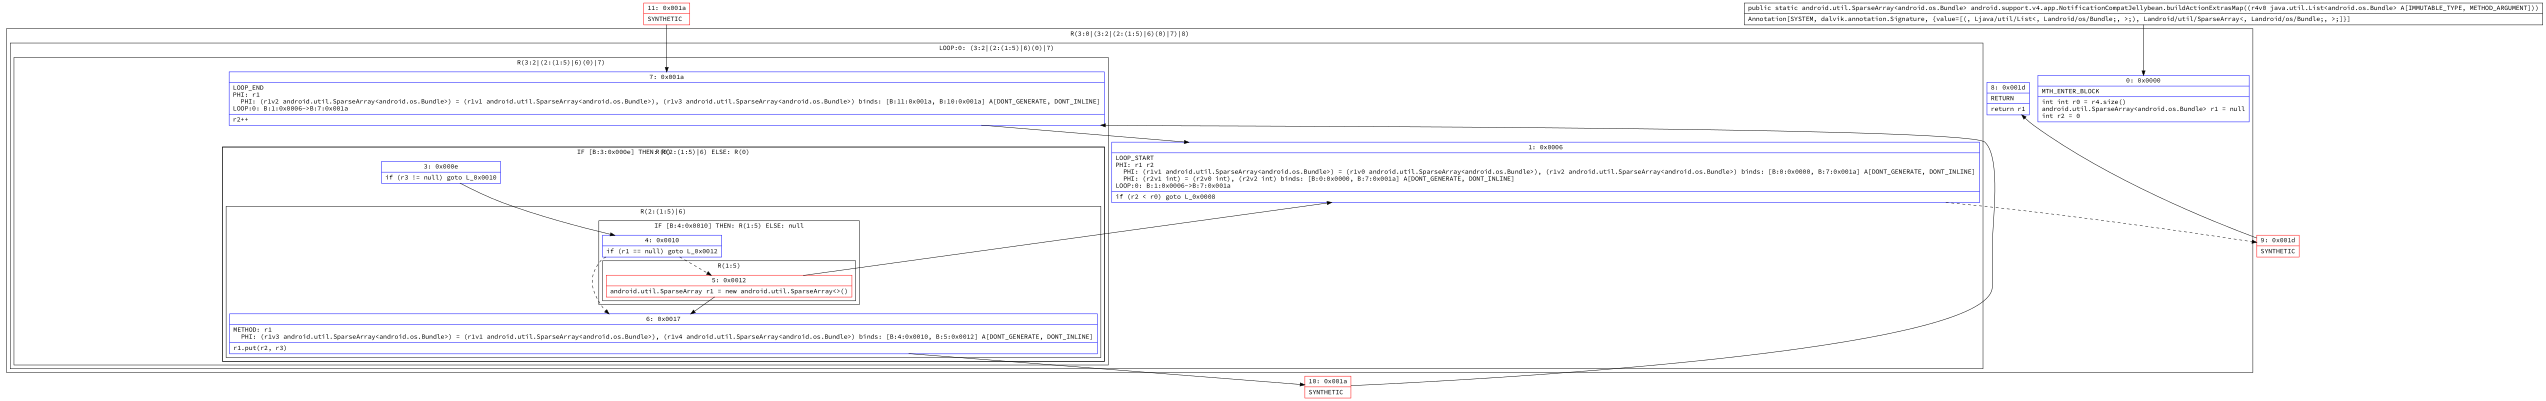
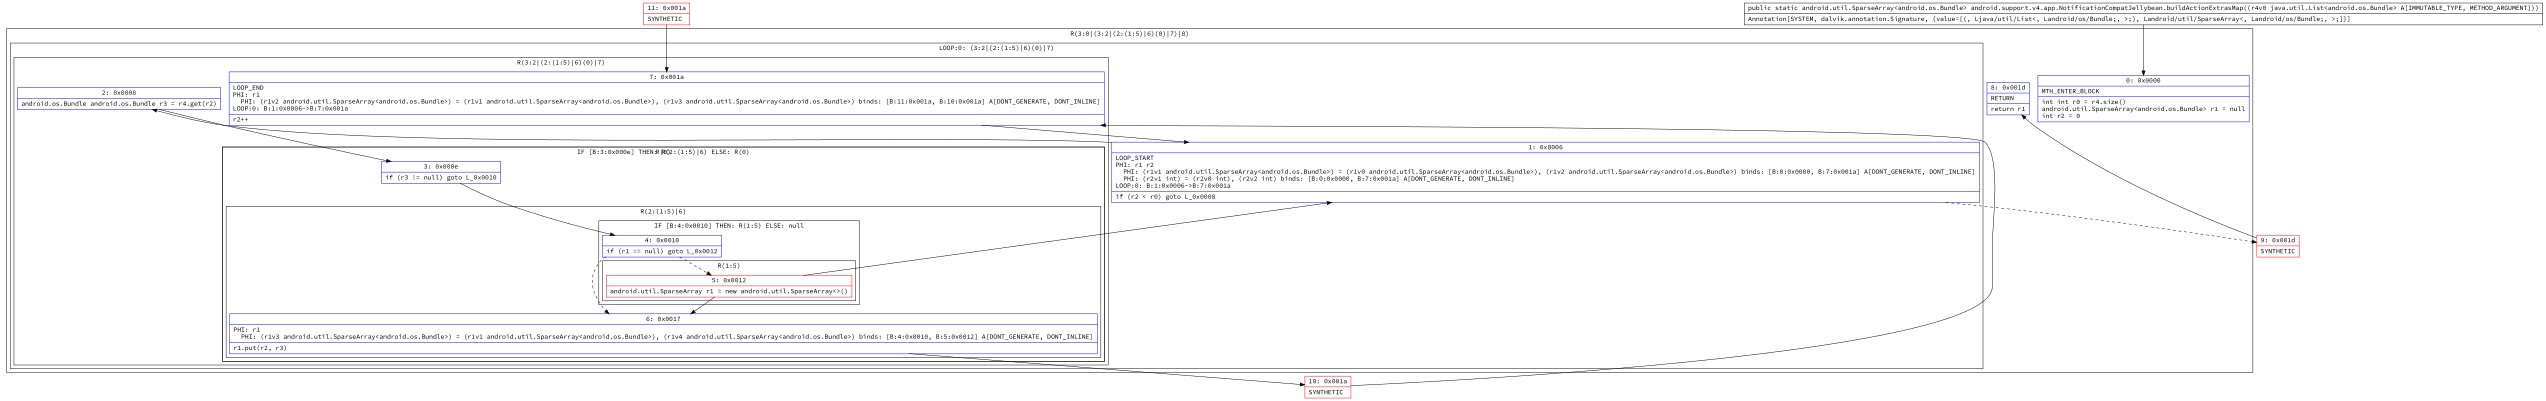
none -> (119, 99)
(255, 330) -> (249, 330)
